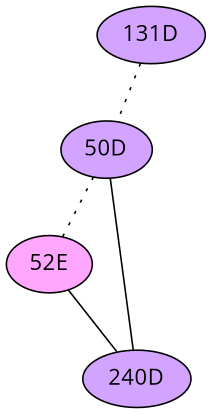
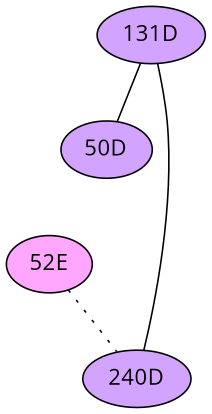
(129, 92) -> (129, 92)
(78, 207) -> none
(122, 264) -> (167, 208)
(93, 321) -> (93, 321)
